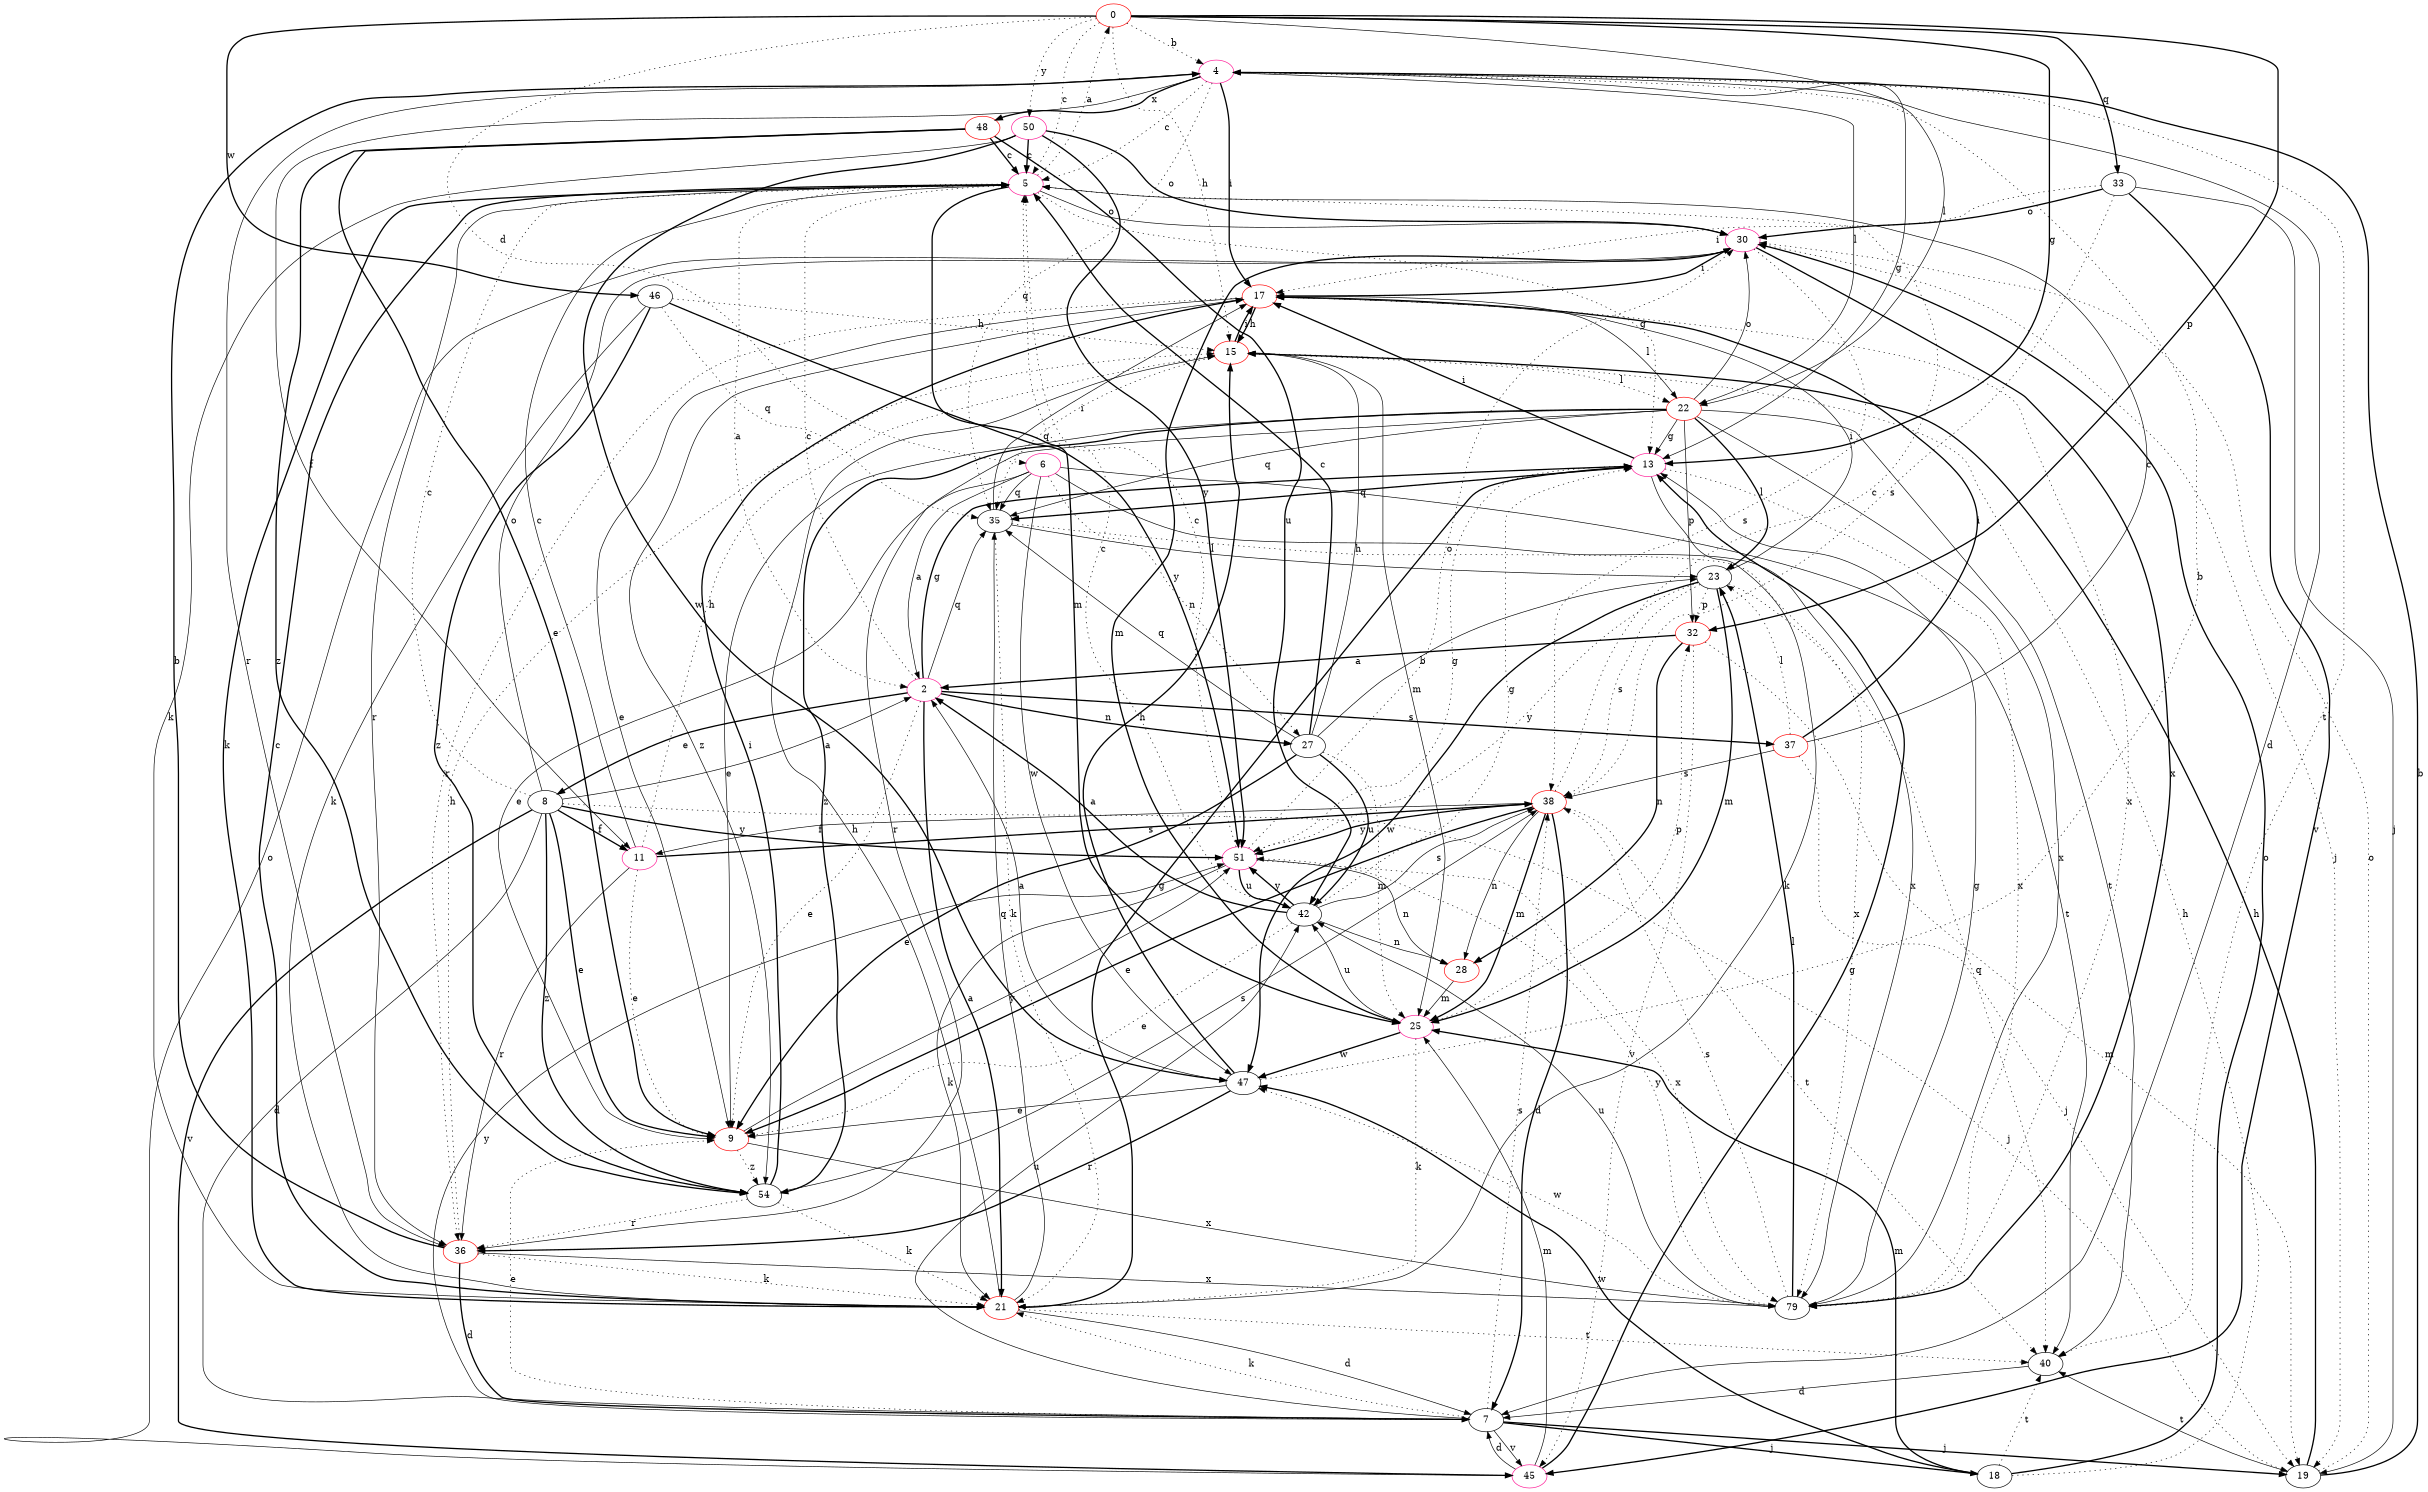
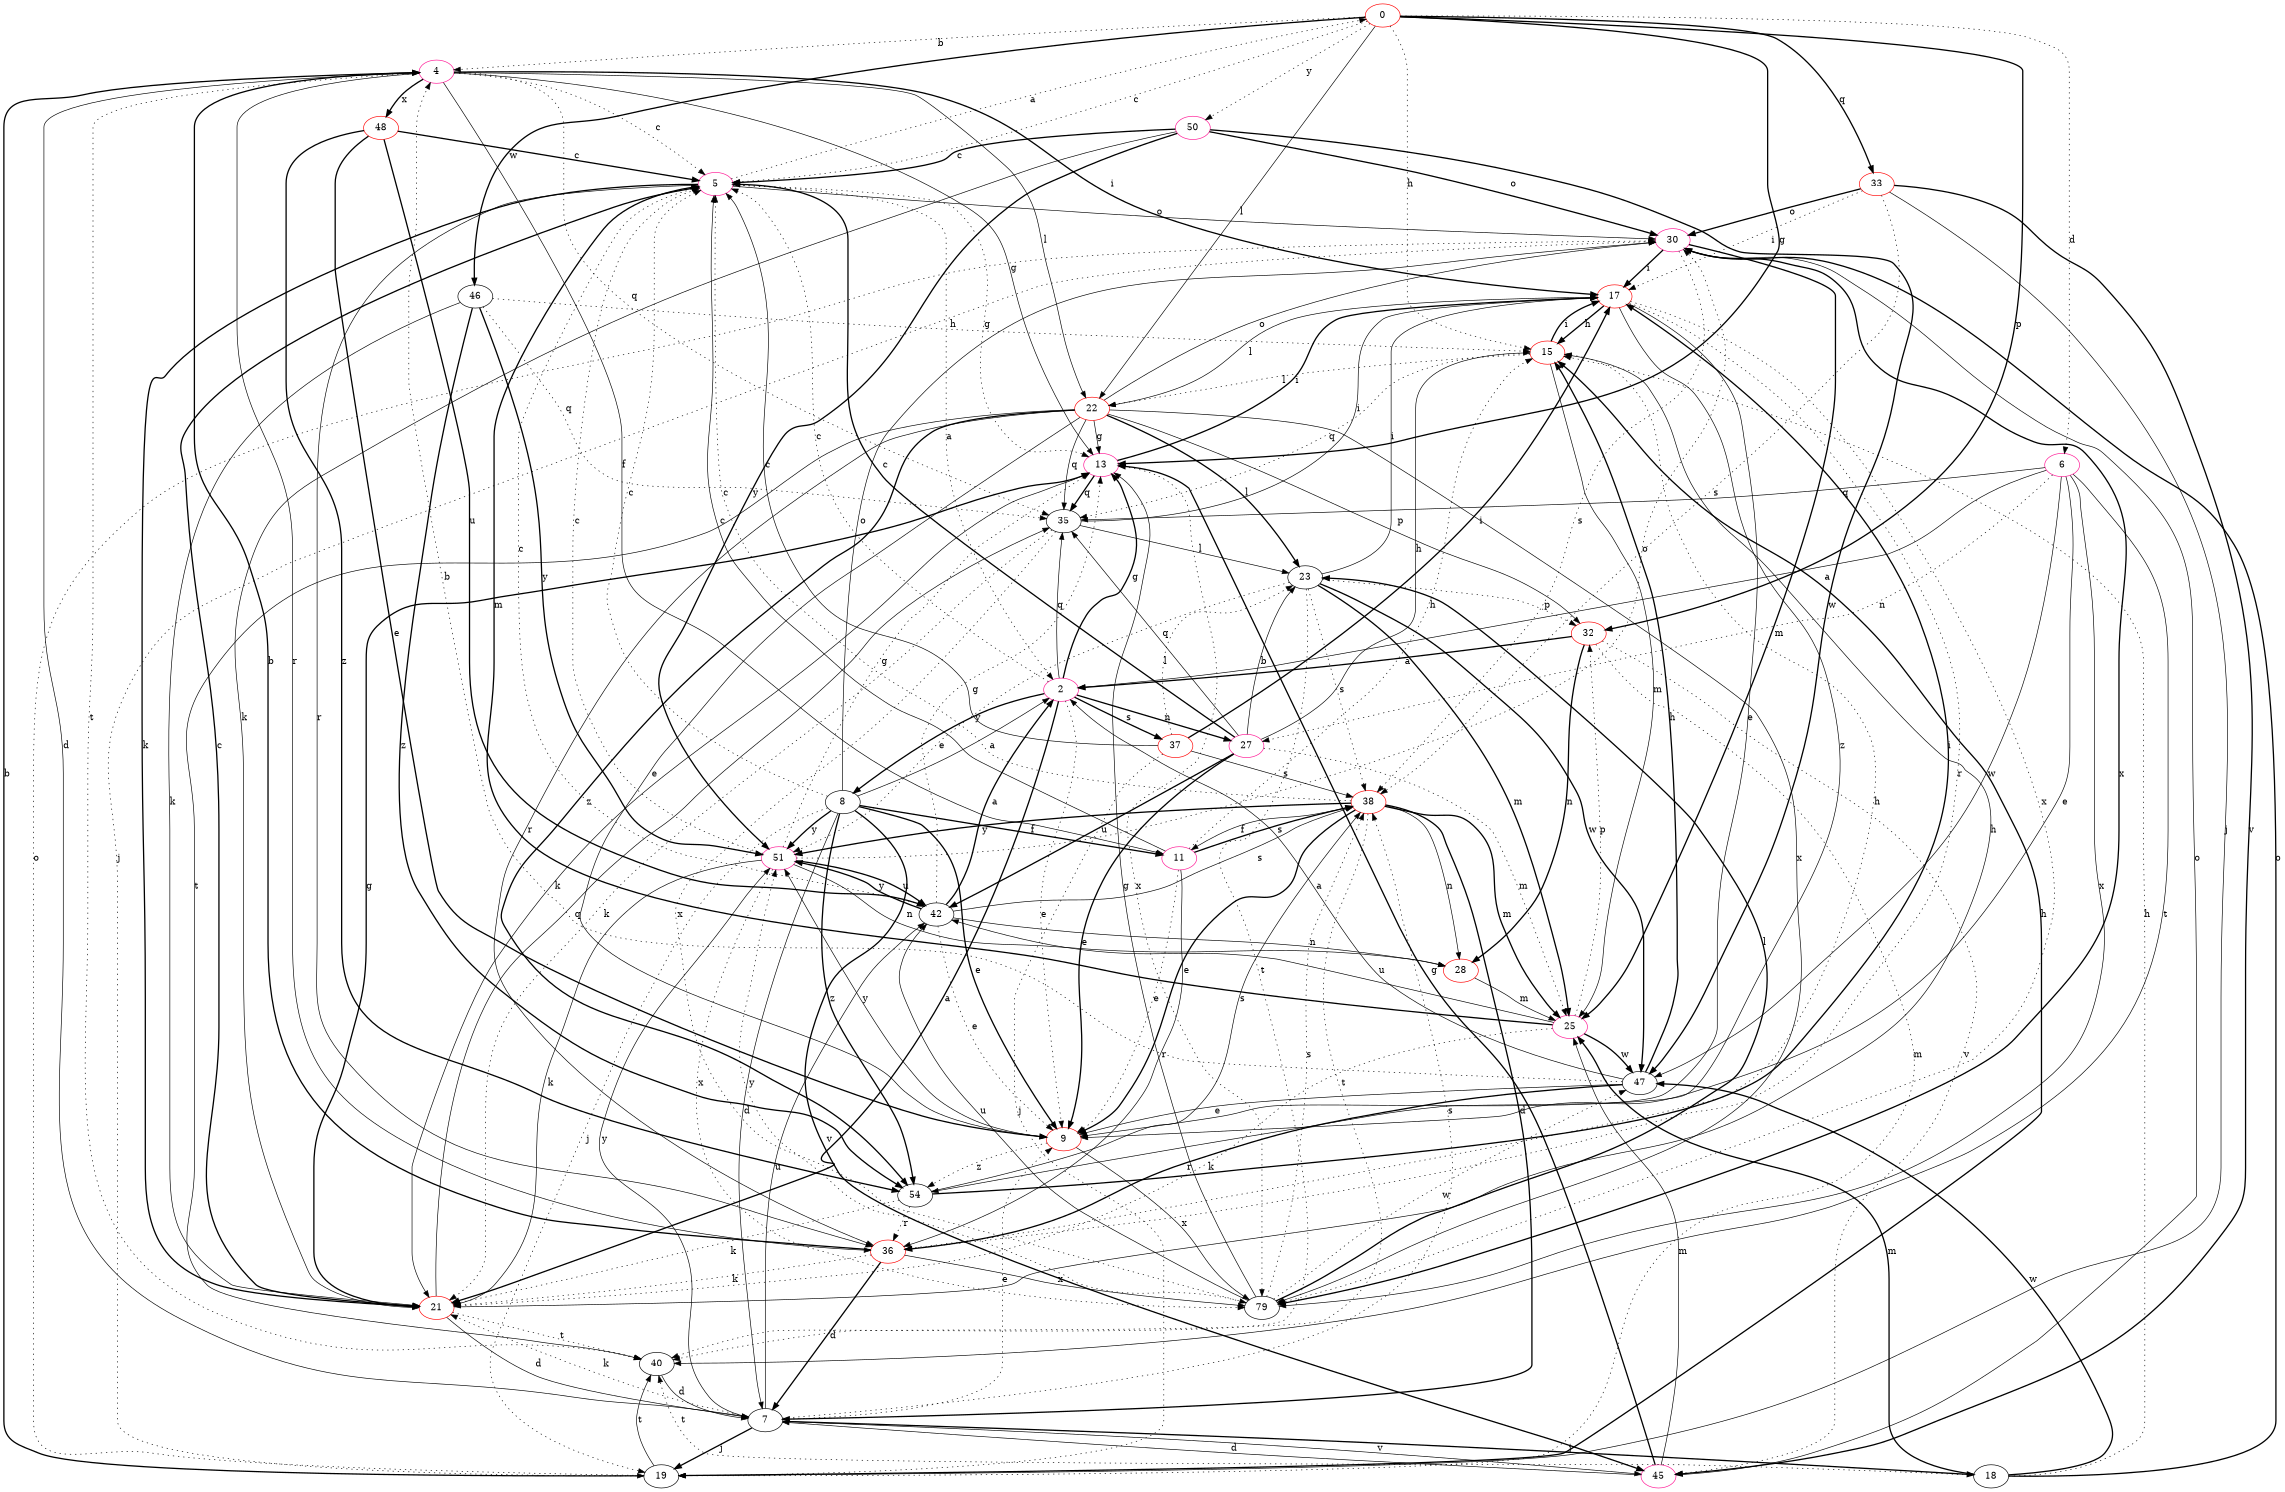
(2119, 184) -> (1877, 184)
(1075, 630) -> (661, 899)
(1308, 746) -> (1246, 746)
(1979, 971) -> (1263, 971)
